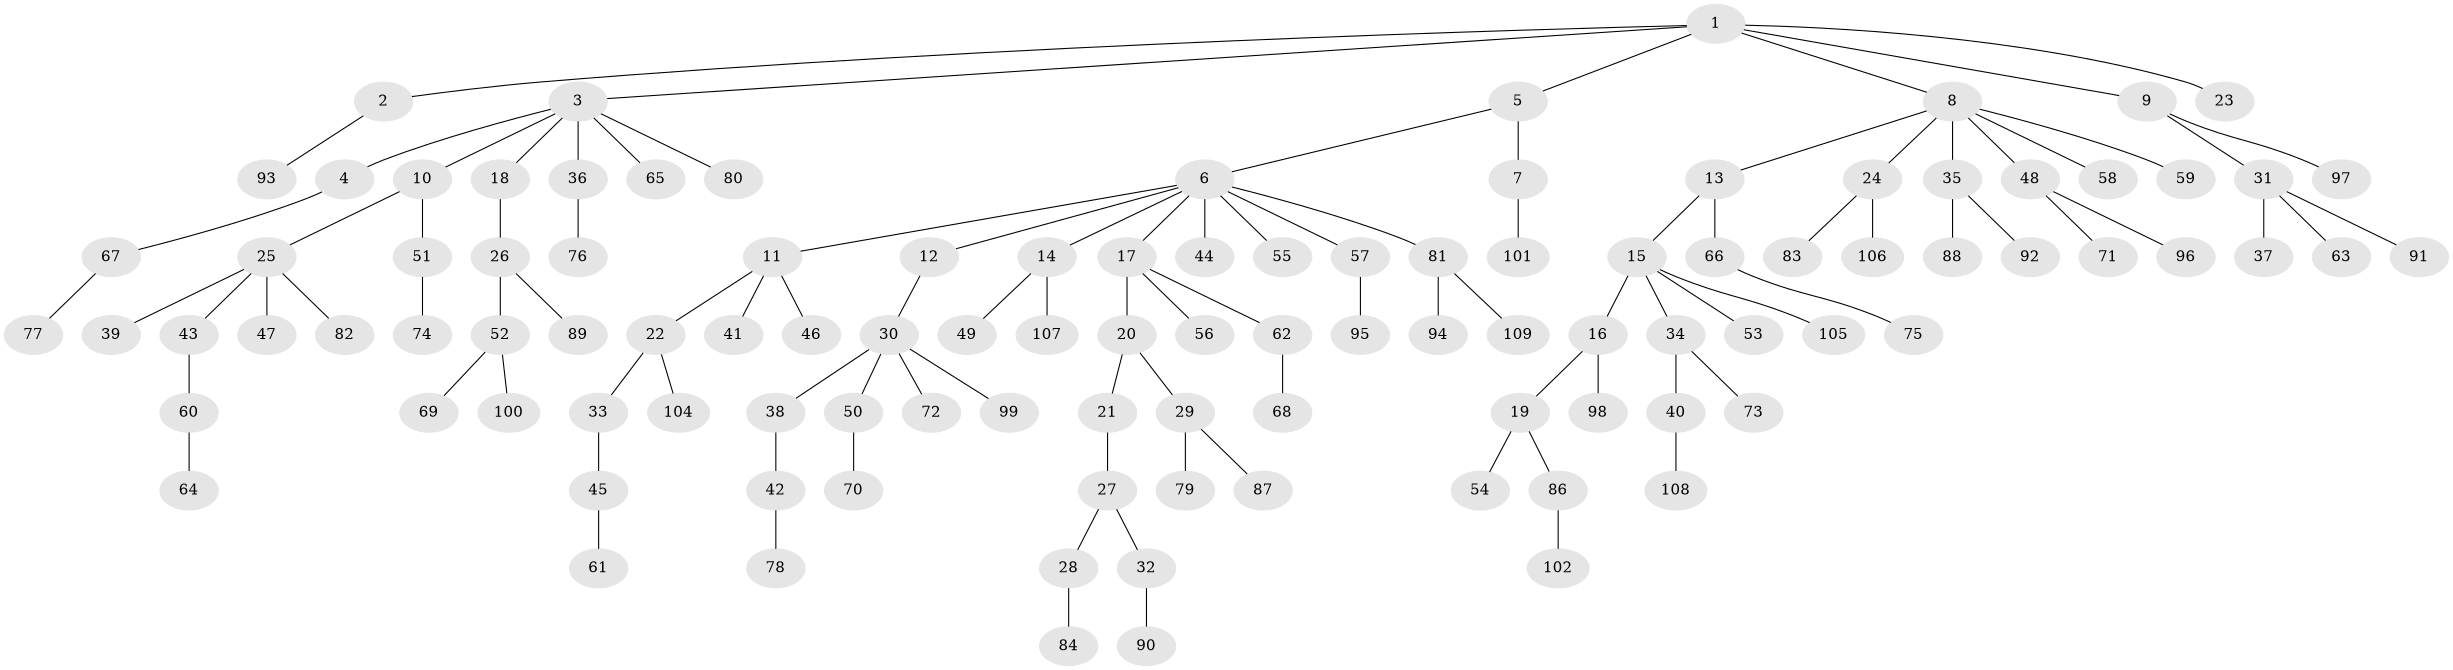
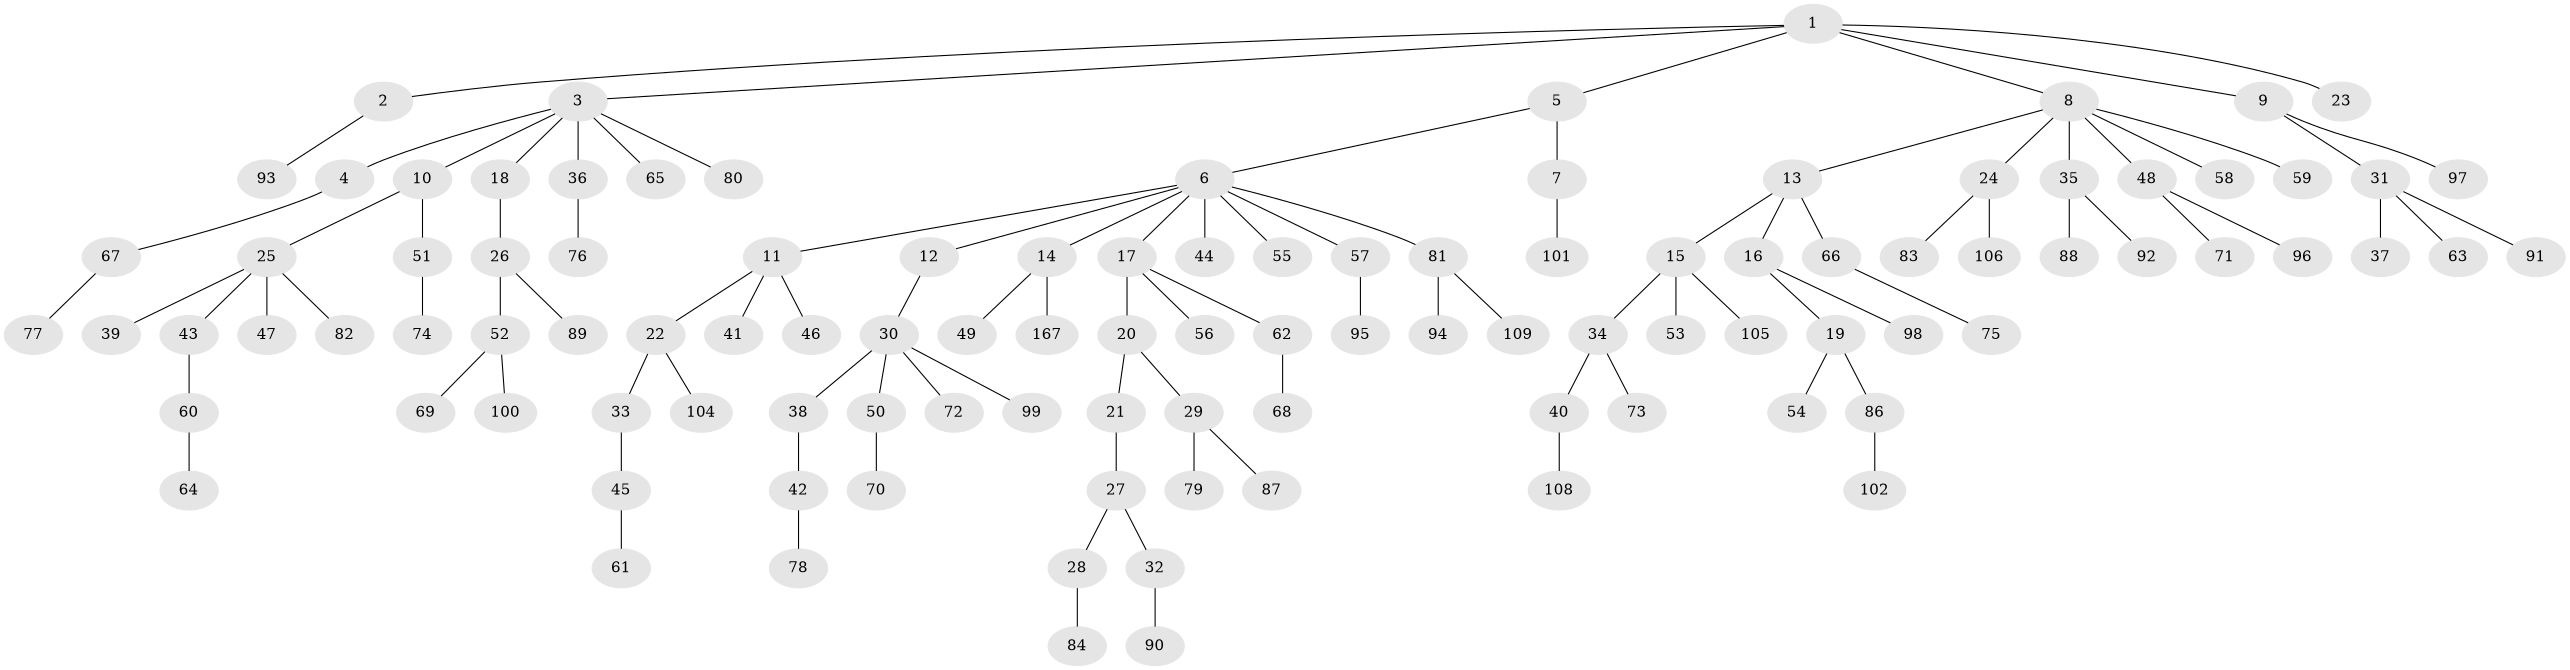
(1618, 296) -> (1773, 218)
(1047, 335) -> (1047, 335)
